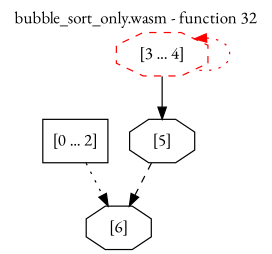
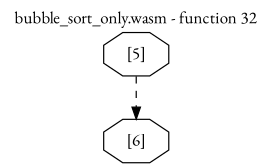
(162, 54) -> none
(75, 141) -> none
